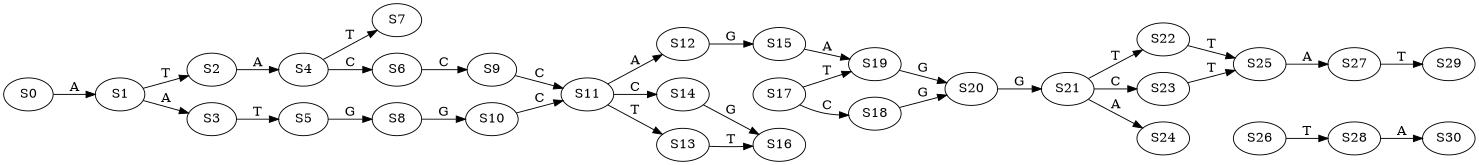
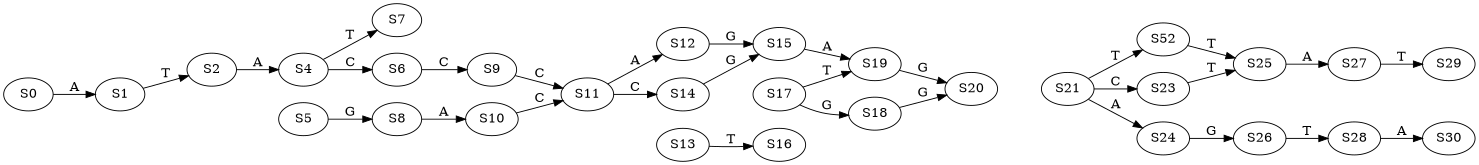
(1163, 39) -> (1163, 39)
(1015, 89) -> none
(827, 106) -> (827, 106)
(444, 112) -> (444, 112)
(631, 117) -> none
(727, 117) -> (727, 71)
(212, 119) -> none
none -> (1207, 138)
